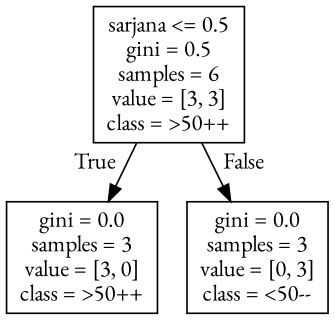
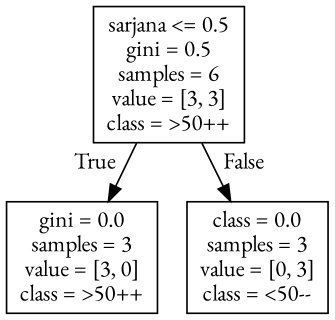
(258, 258) -> (258, 258)
